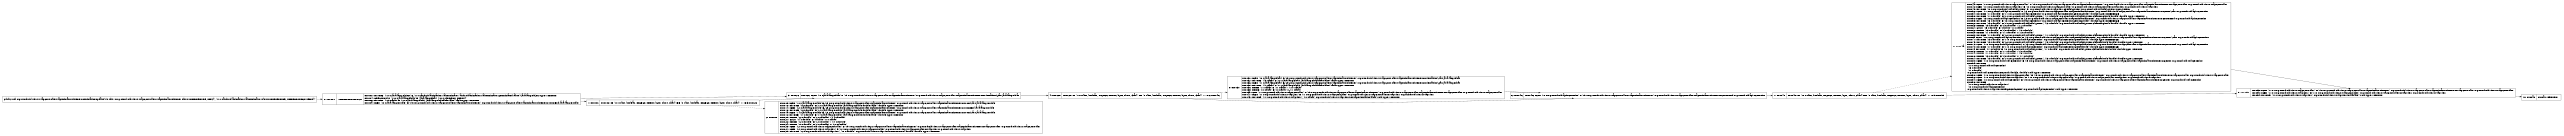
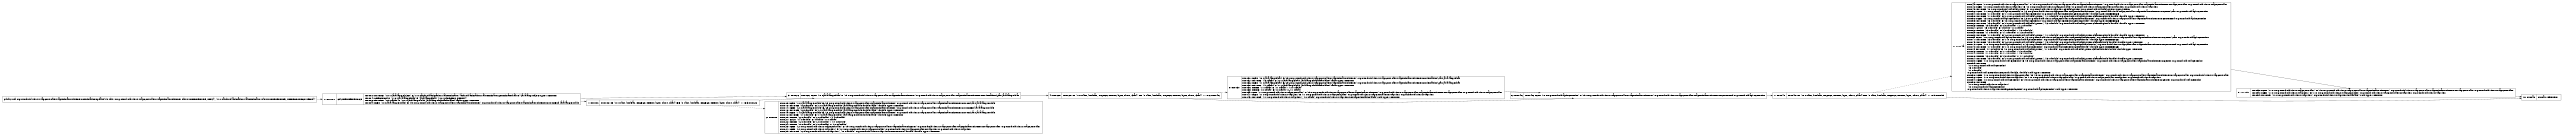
(2091, 94) -> (2233, 101)
(350, 99) -> (350, 99)
